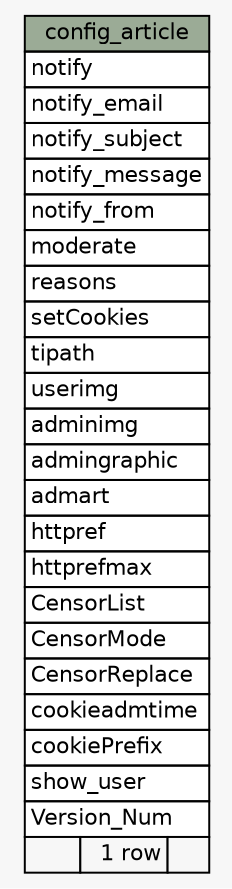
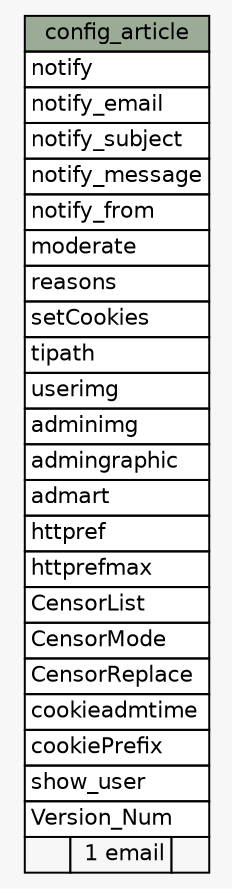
(131, 854) -> (125, 854)
